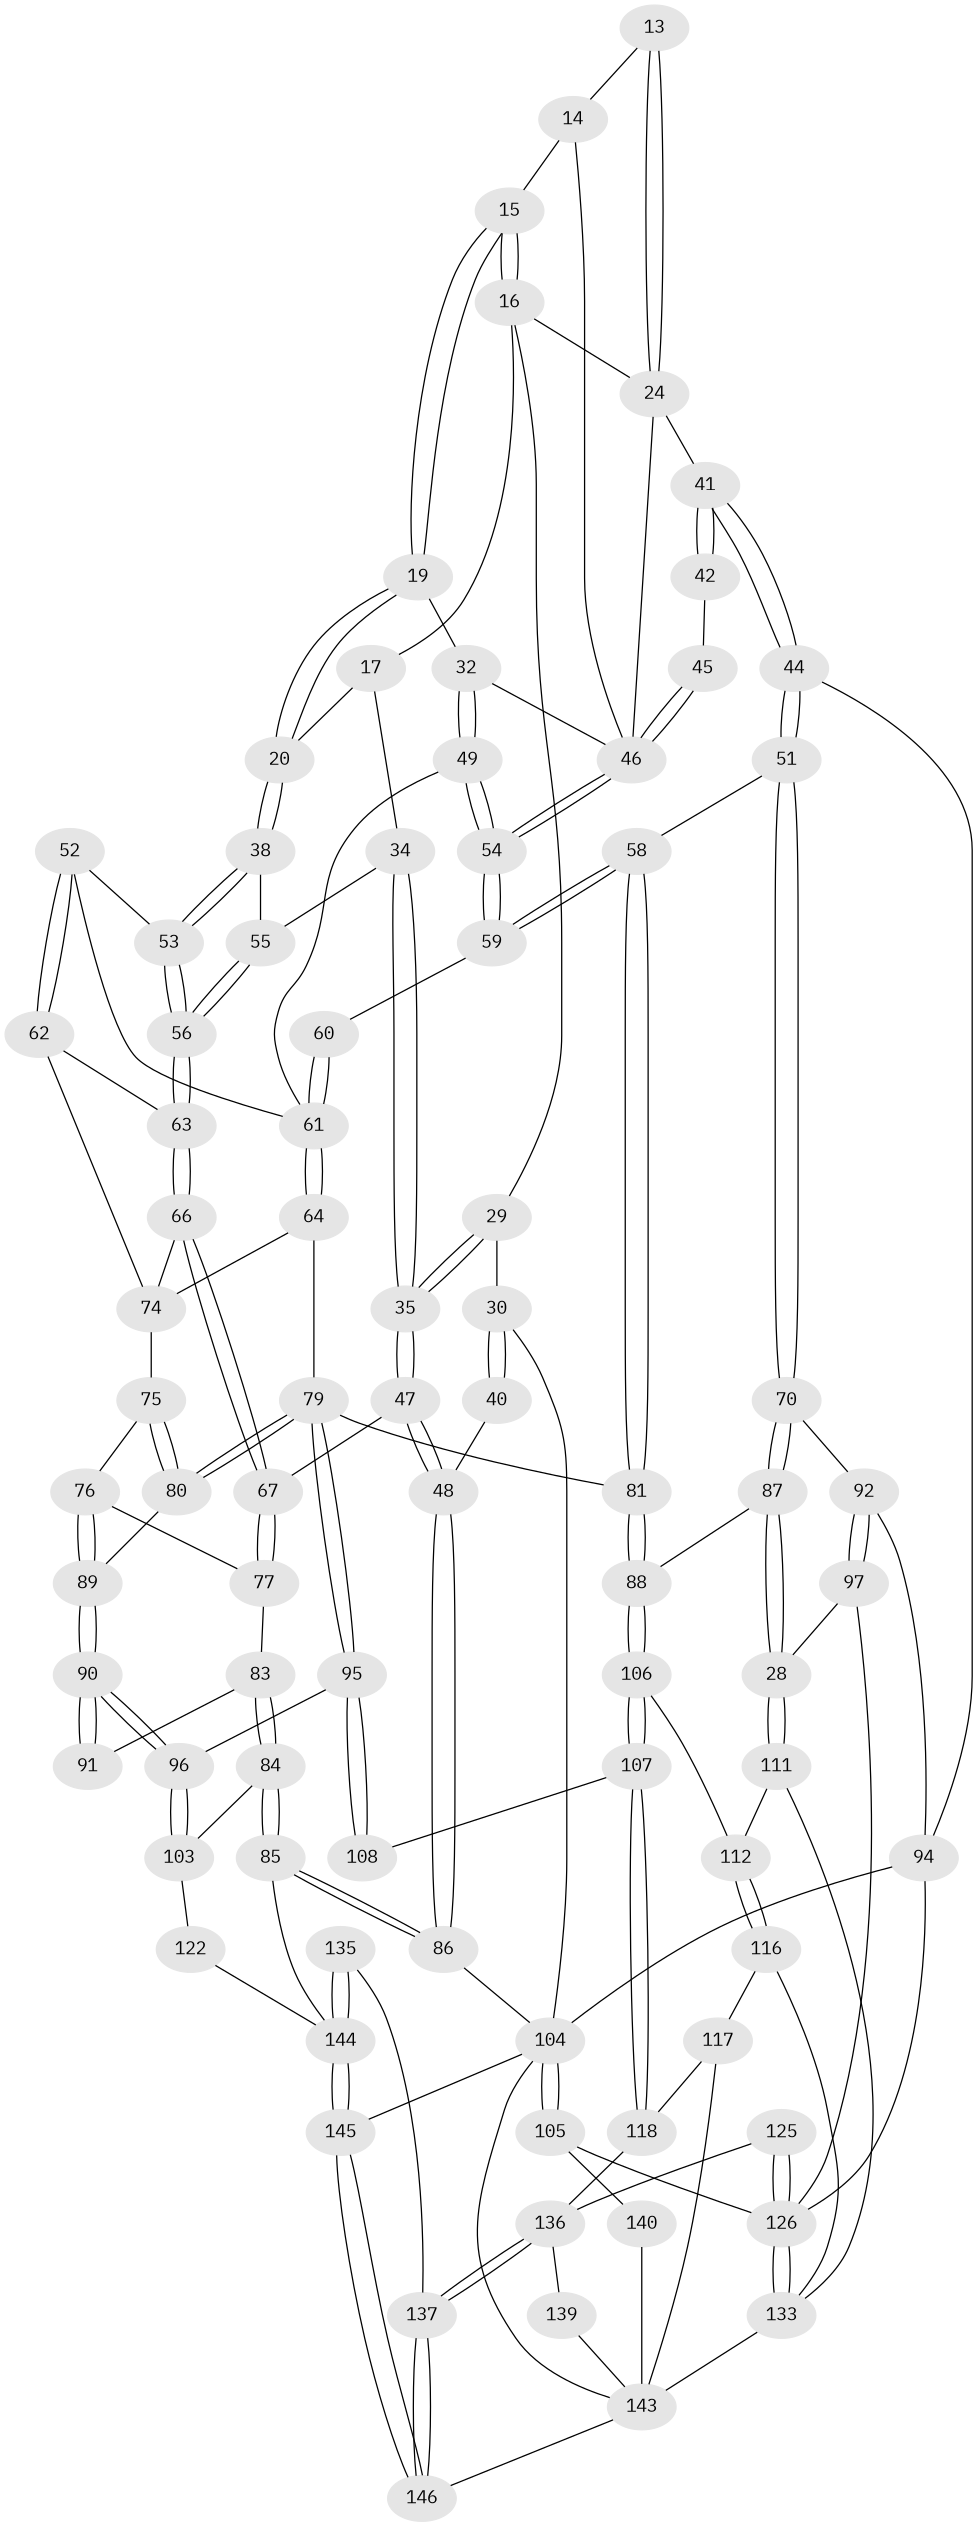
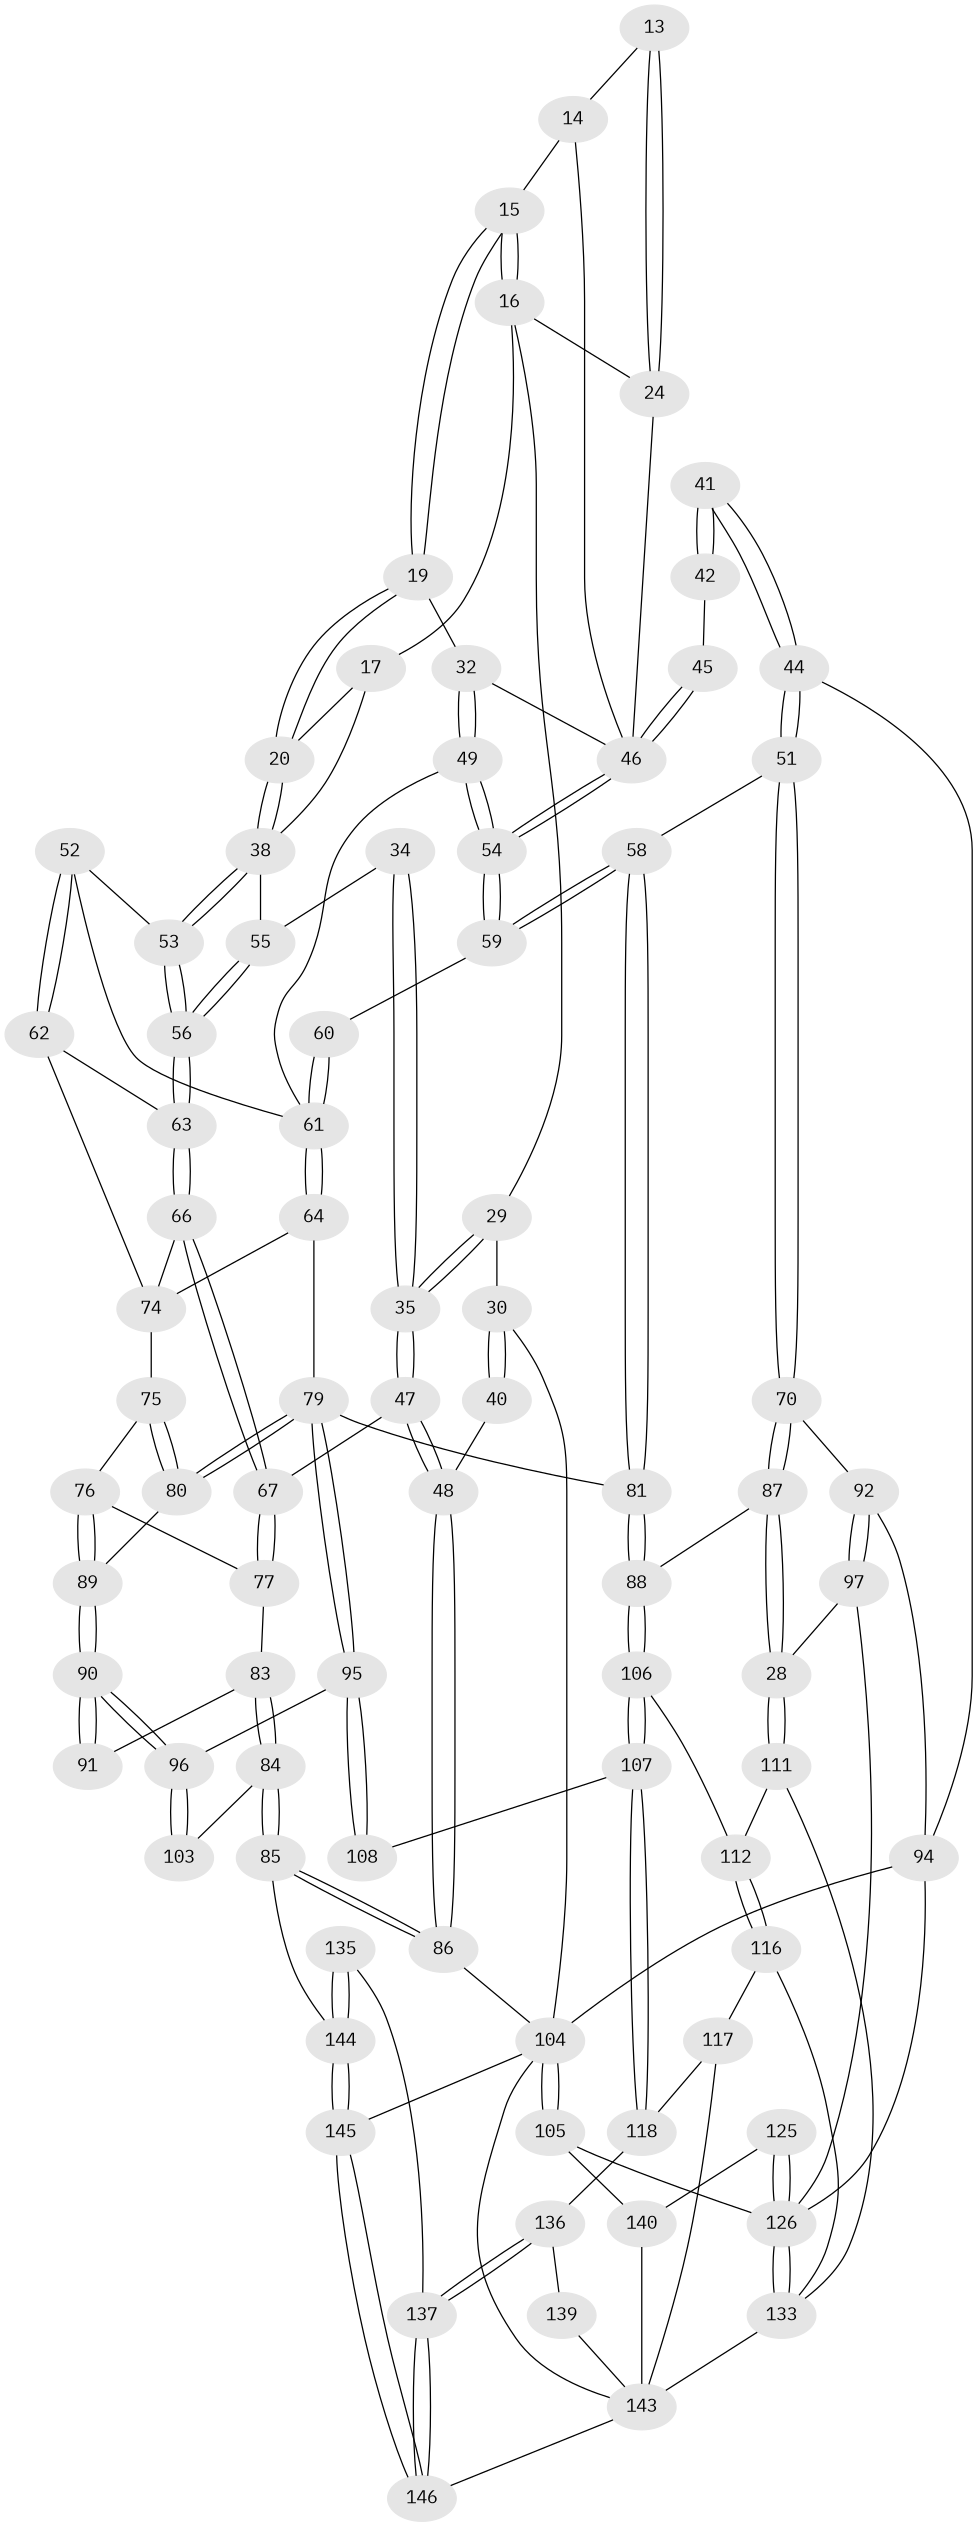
(680, 440) -> none
(386, 760) -> (334, 769)
(191, 1949) -> none
(668, 2173) -> (712, 2178)
